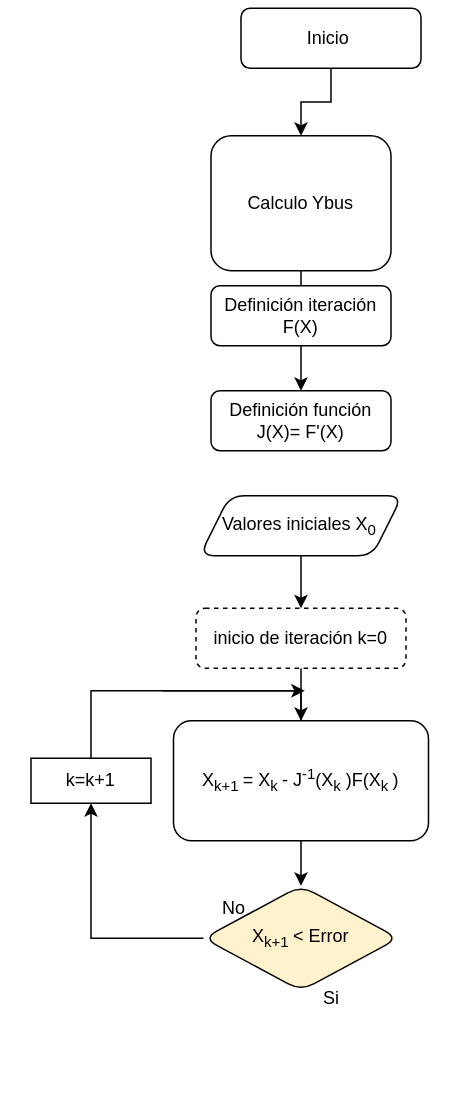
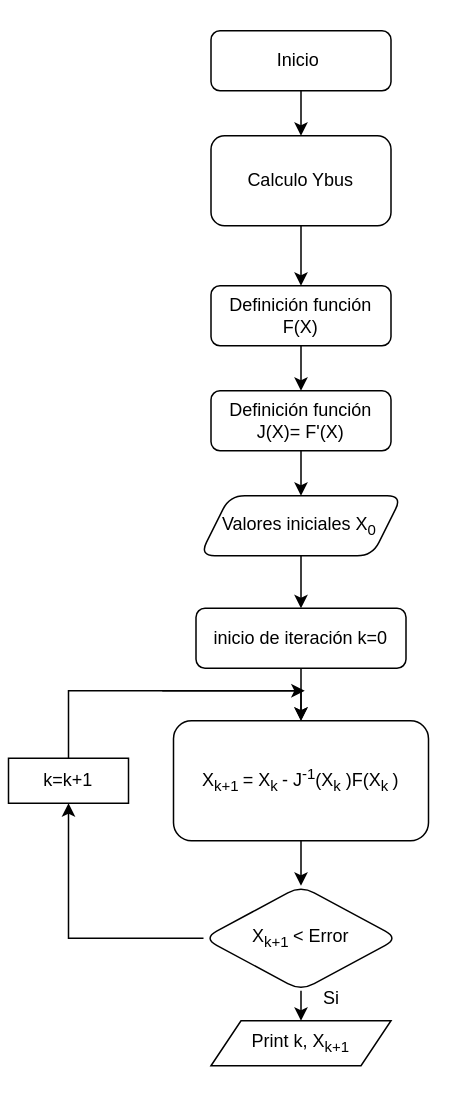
(331, 38) -> (301, 61)
(301, 203) -> (301, 181)
(301, 316) -> (301, 316)
none -> (301, 479)
(301, 638) -> (301, 638)
(301, 669) -> (301, 669)
(91, 781) -> (68, 781)
(233, 908) -> none
(301, 938) -> (301, 938)
none -> (301, 1001)
none -> (301, 1043)
